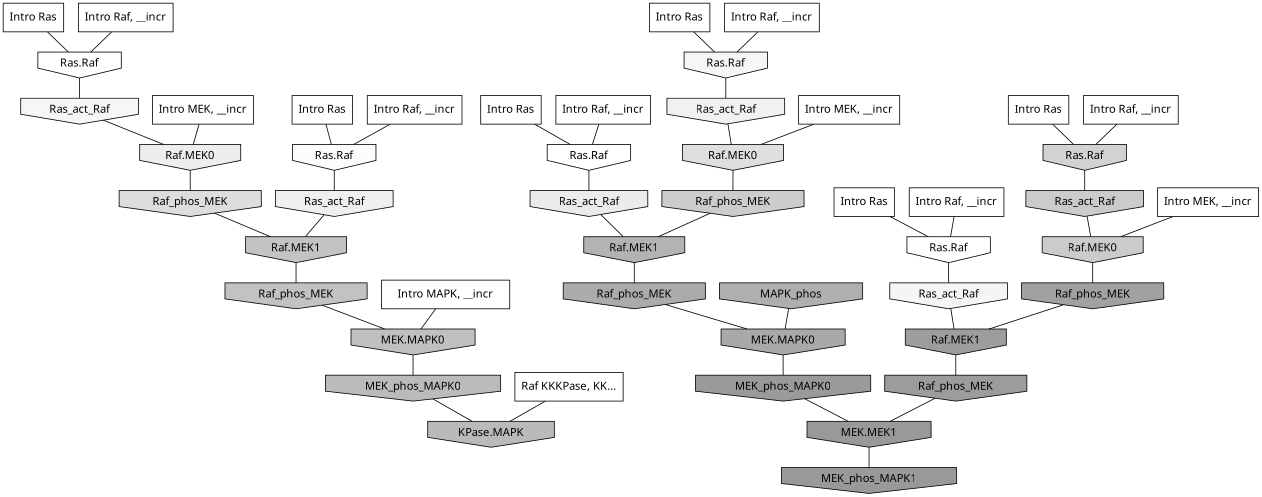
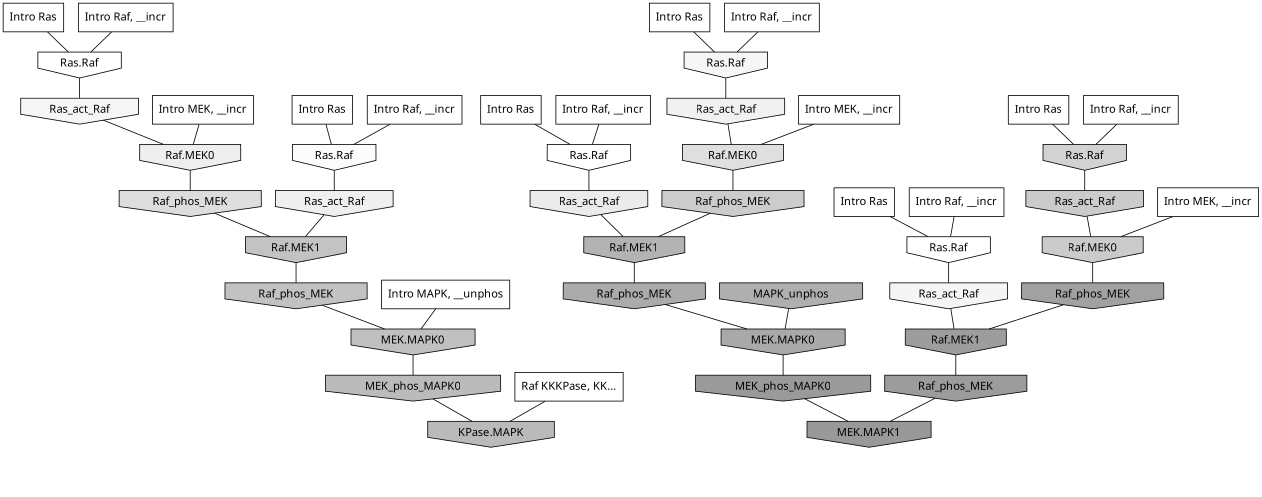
(446, 294) -> (446, 294)
(791, 294) -> (791, 294)
(869, 433) -> (869, 433)
(869, 479) -> none
